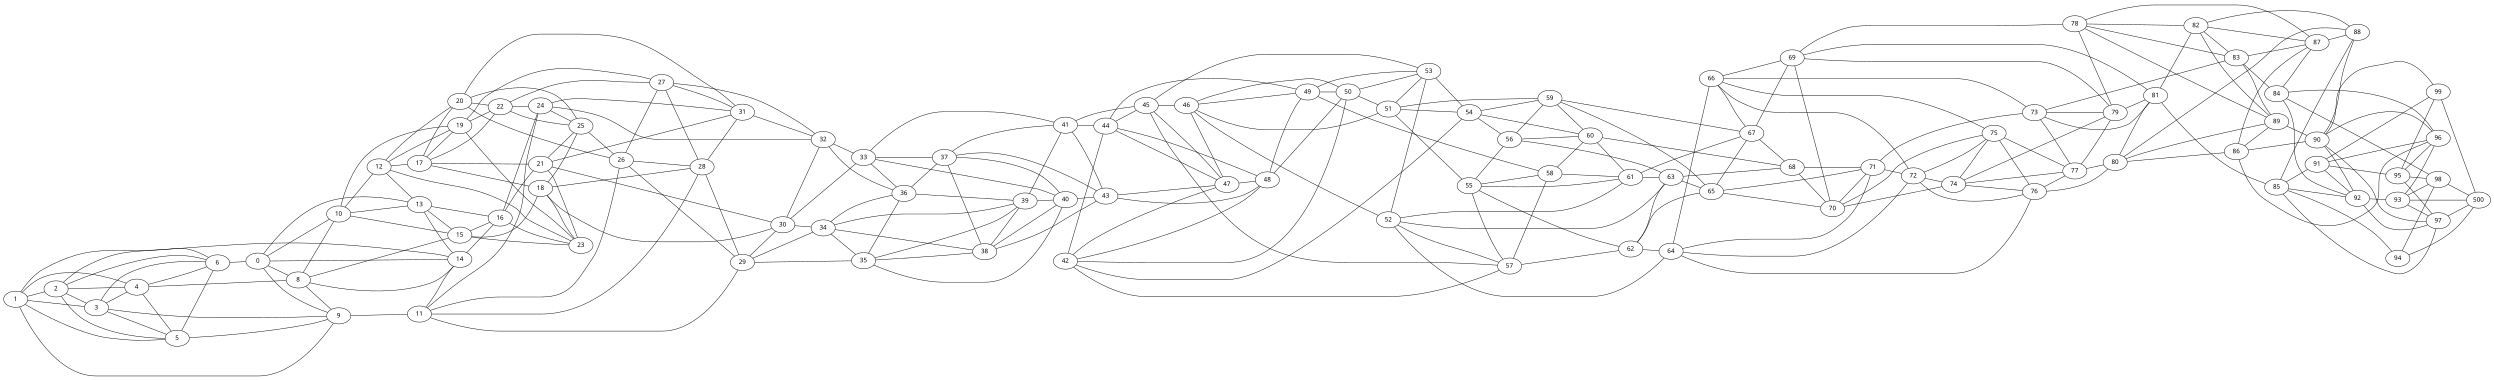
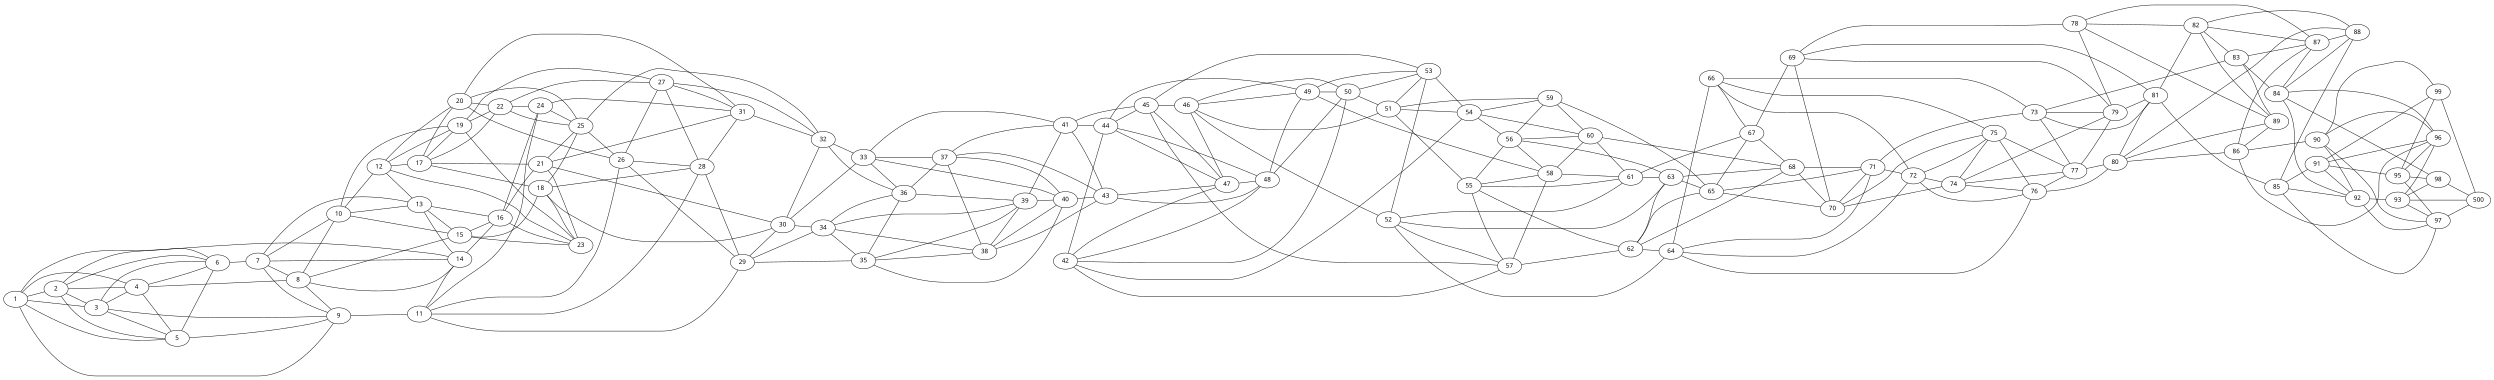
(2156, 41) -> none
(1752, 68) -> none
(2341, 80) -> (2318, 64)
(1651, 116) -> none
(2297, 131) -> none
(679, 140) -> (703, 74)
none -> (1530, 157)
none -> (1712, 209)
(2398, 258) -> none
(258, 261) -> (258, 261)
